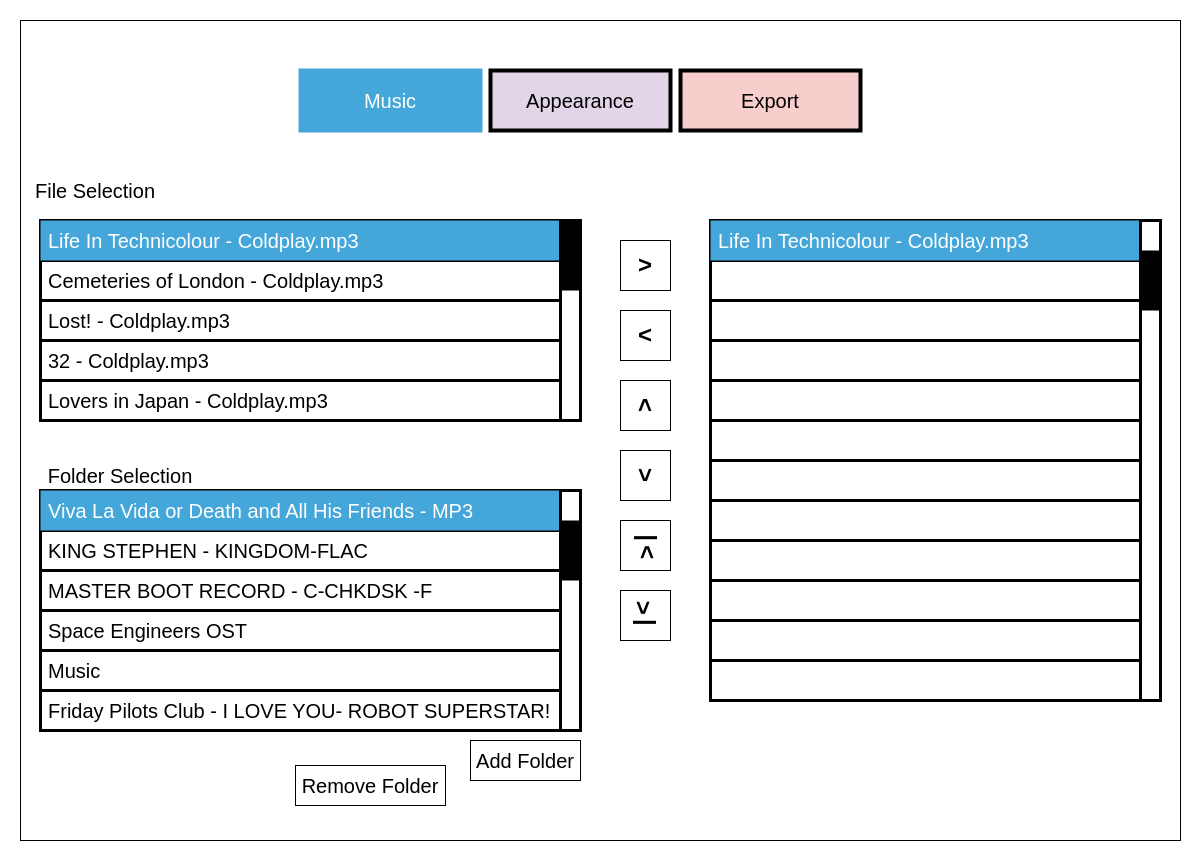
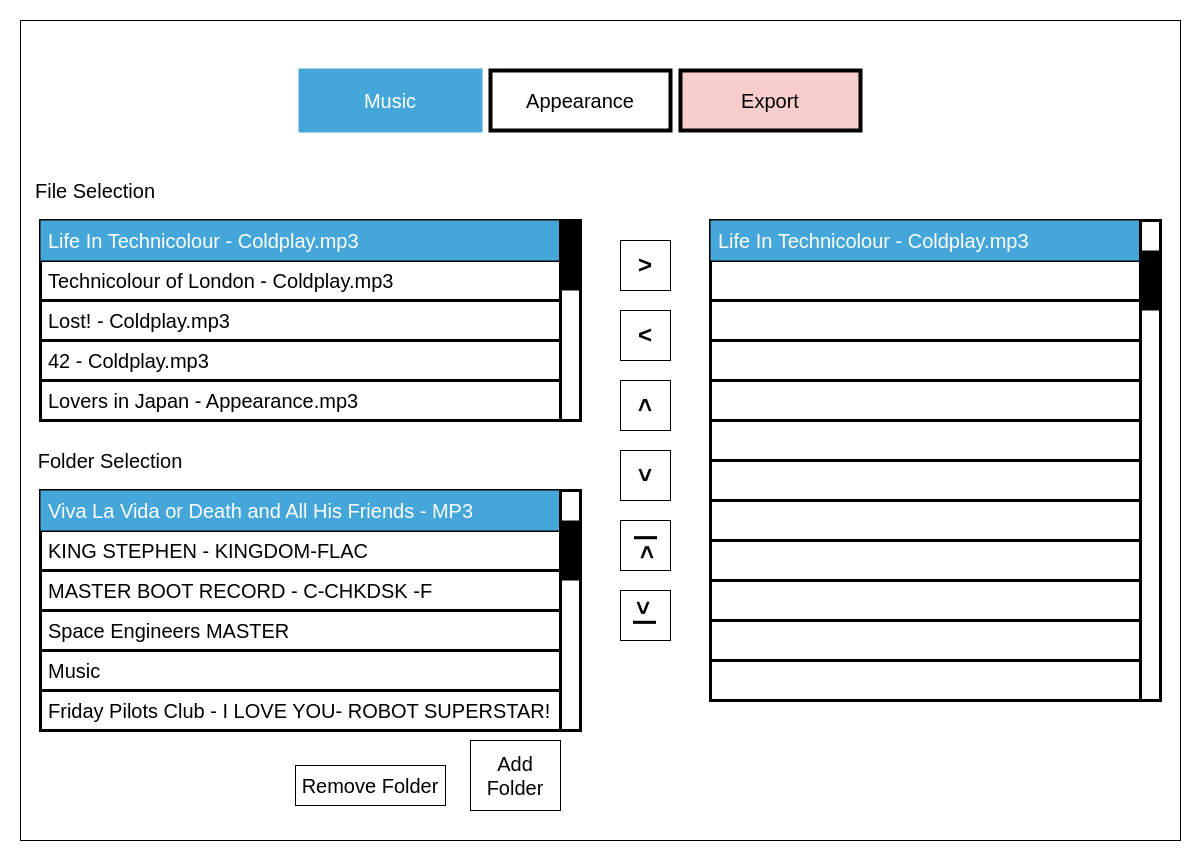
(581, 101) -> (581, 101)
(224, 281) -> (232, 281)
(131, 361) -> (131, 361)
(196, 401) -> (212, 401)
(121, 476) -> (111, 461)
(147, 631) -> (164, 631)
(526, 761) -> (516, 776)
